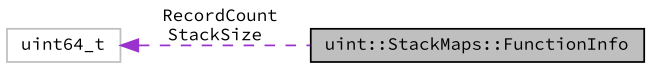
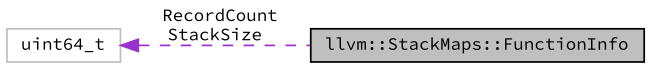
(477, 45) -> (477, 45)
